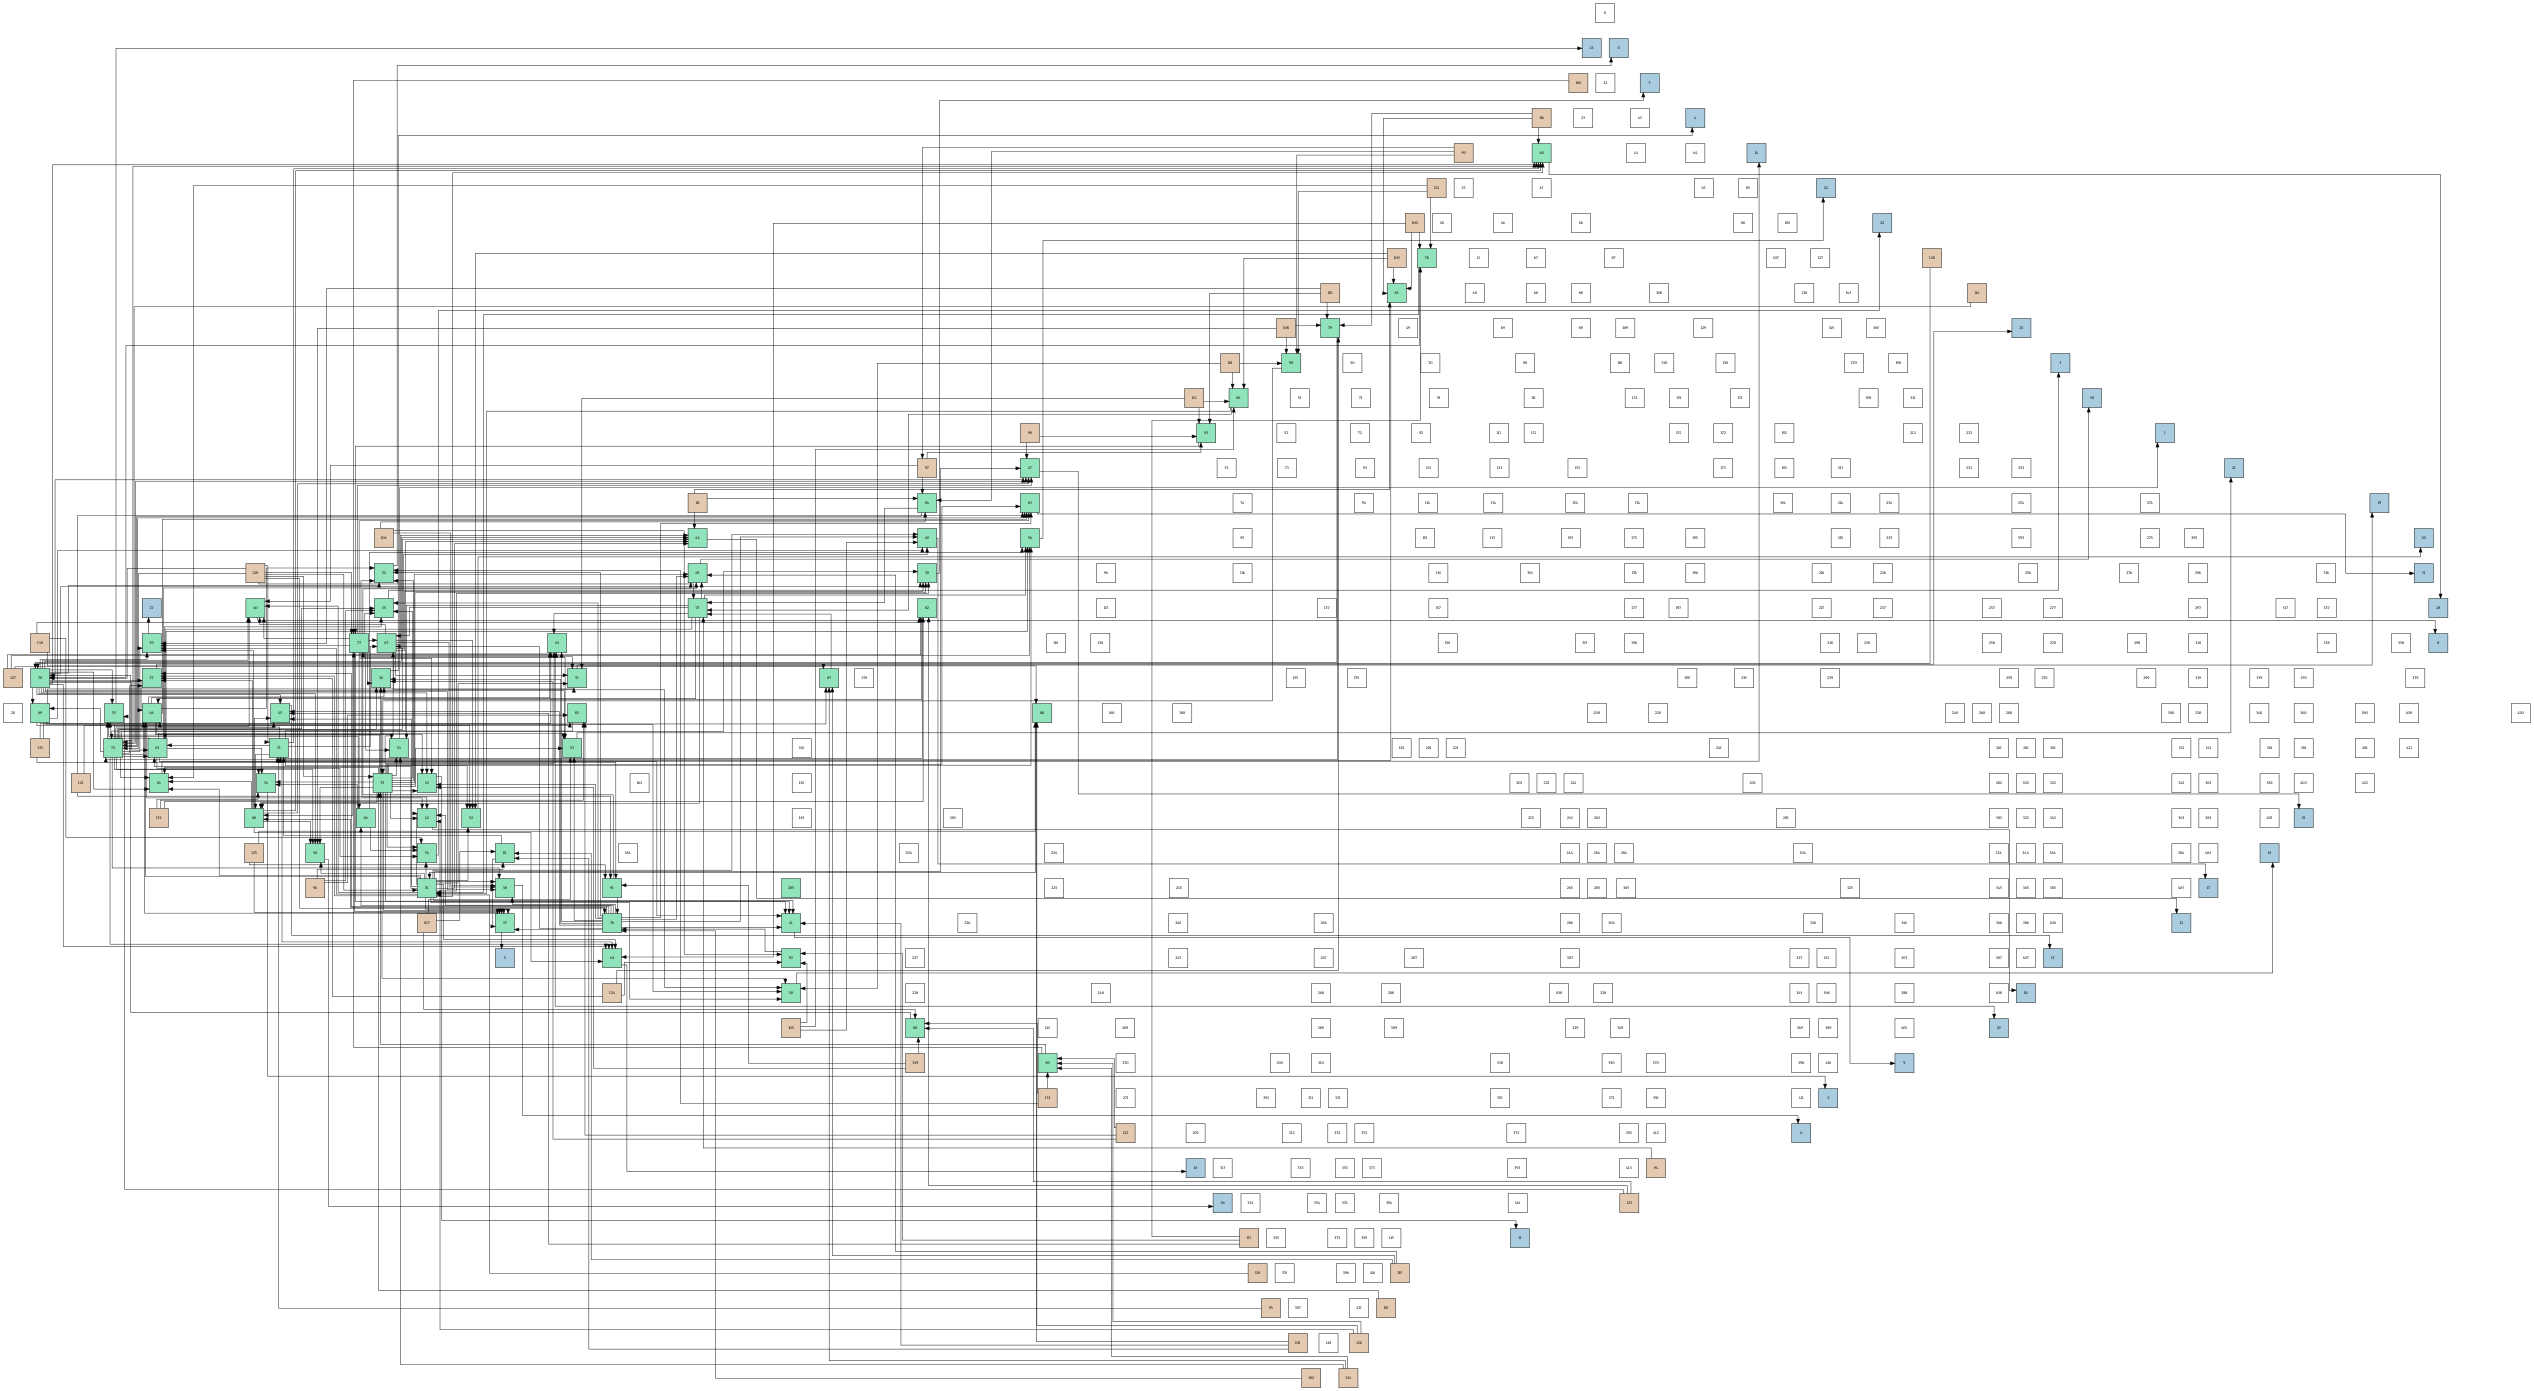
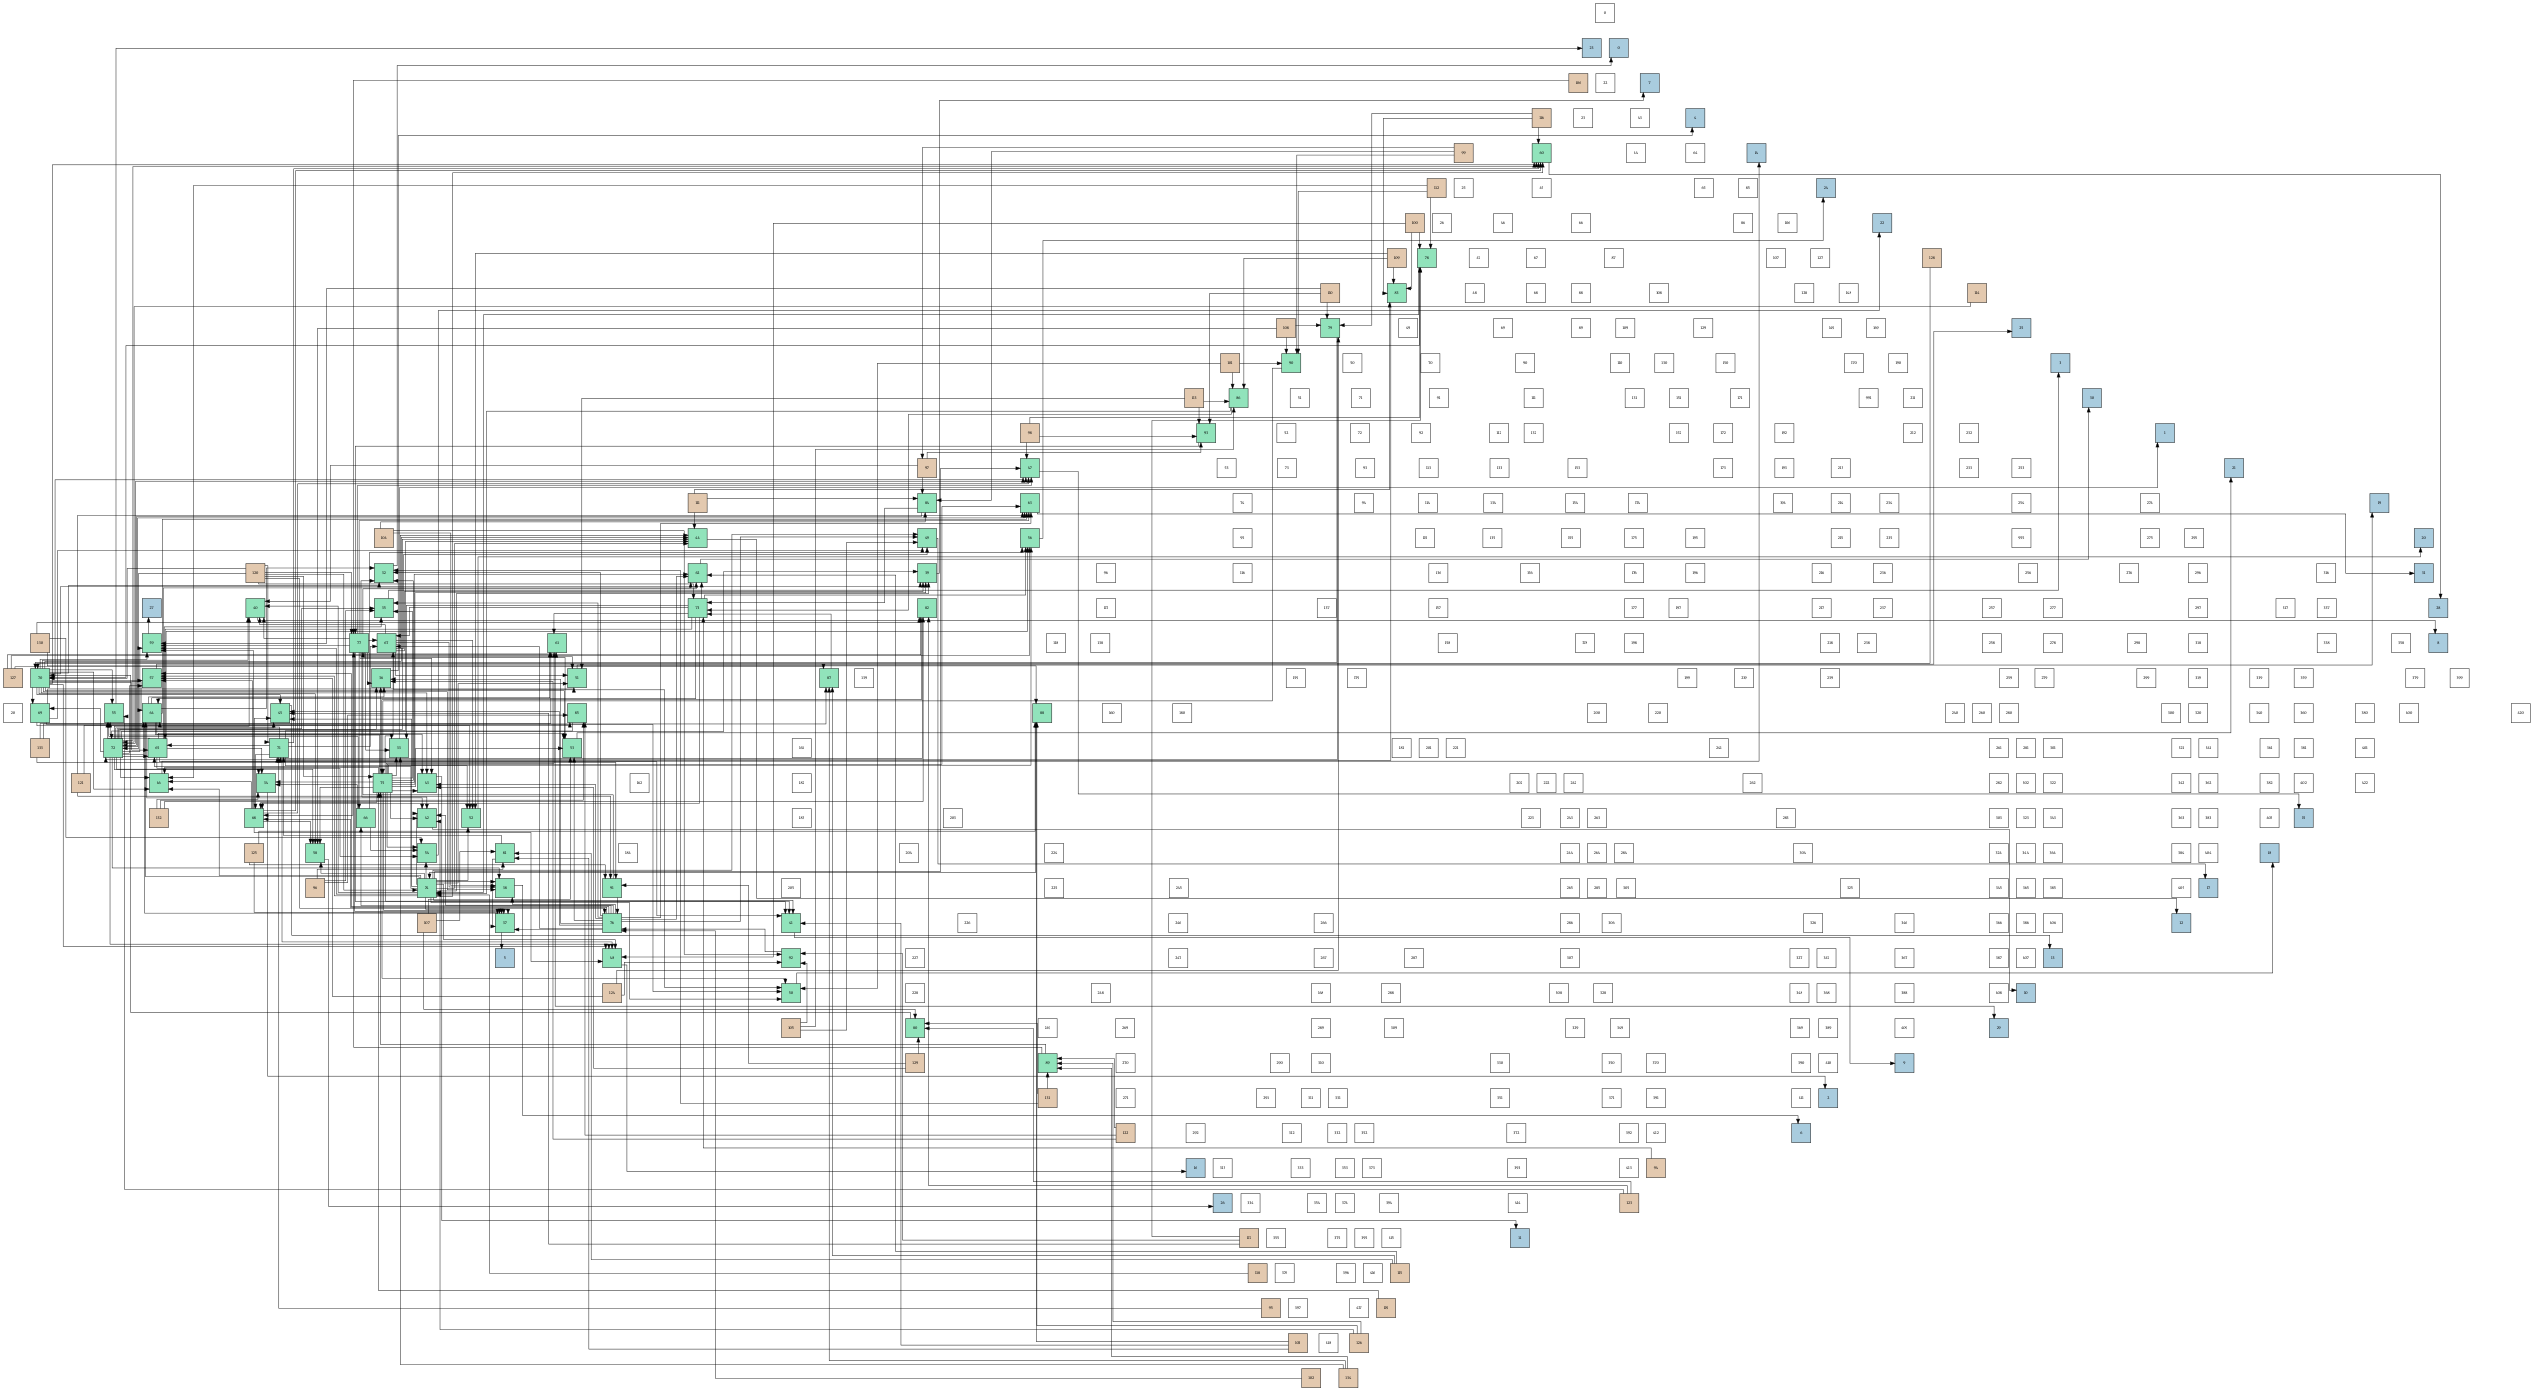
none -> (1267, 417)
(365, 621) -> none
none -> (2460, 678)
(2409, 748) -> none
(562, 810) -> none
(791, 888) -> (791, 888)
(699, 927) -> none
(1321, 993) -> (1321, 993)
